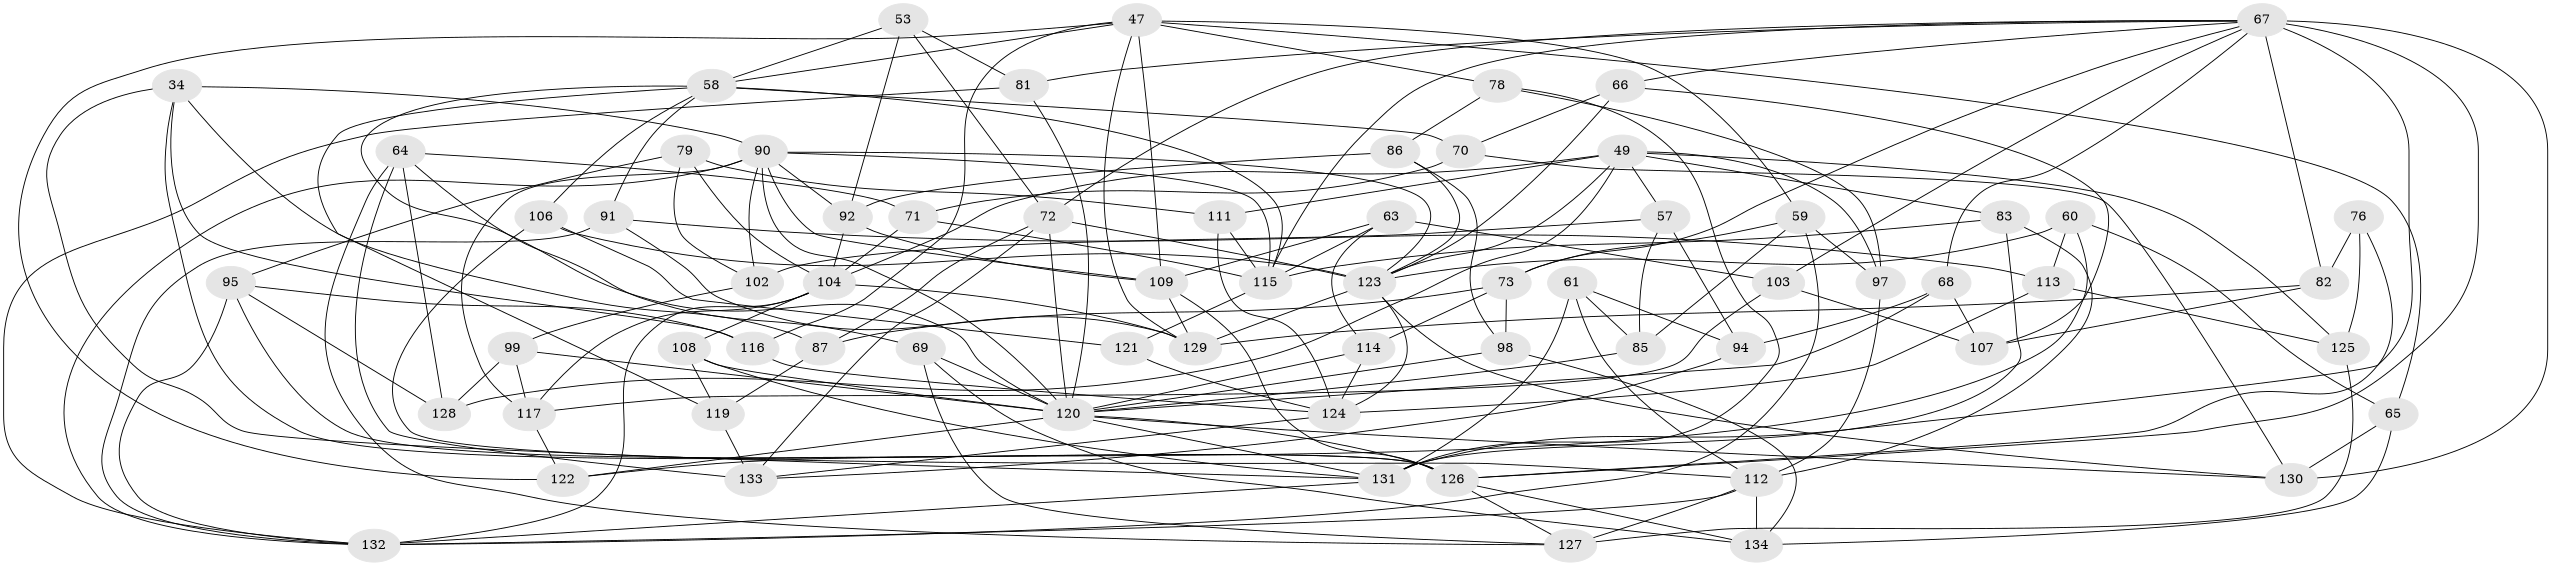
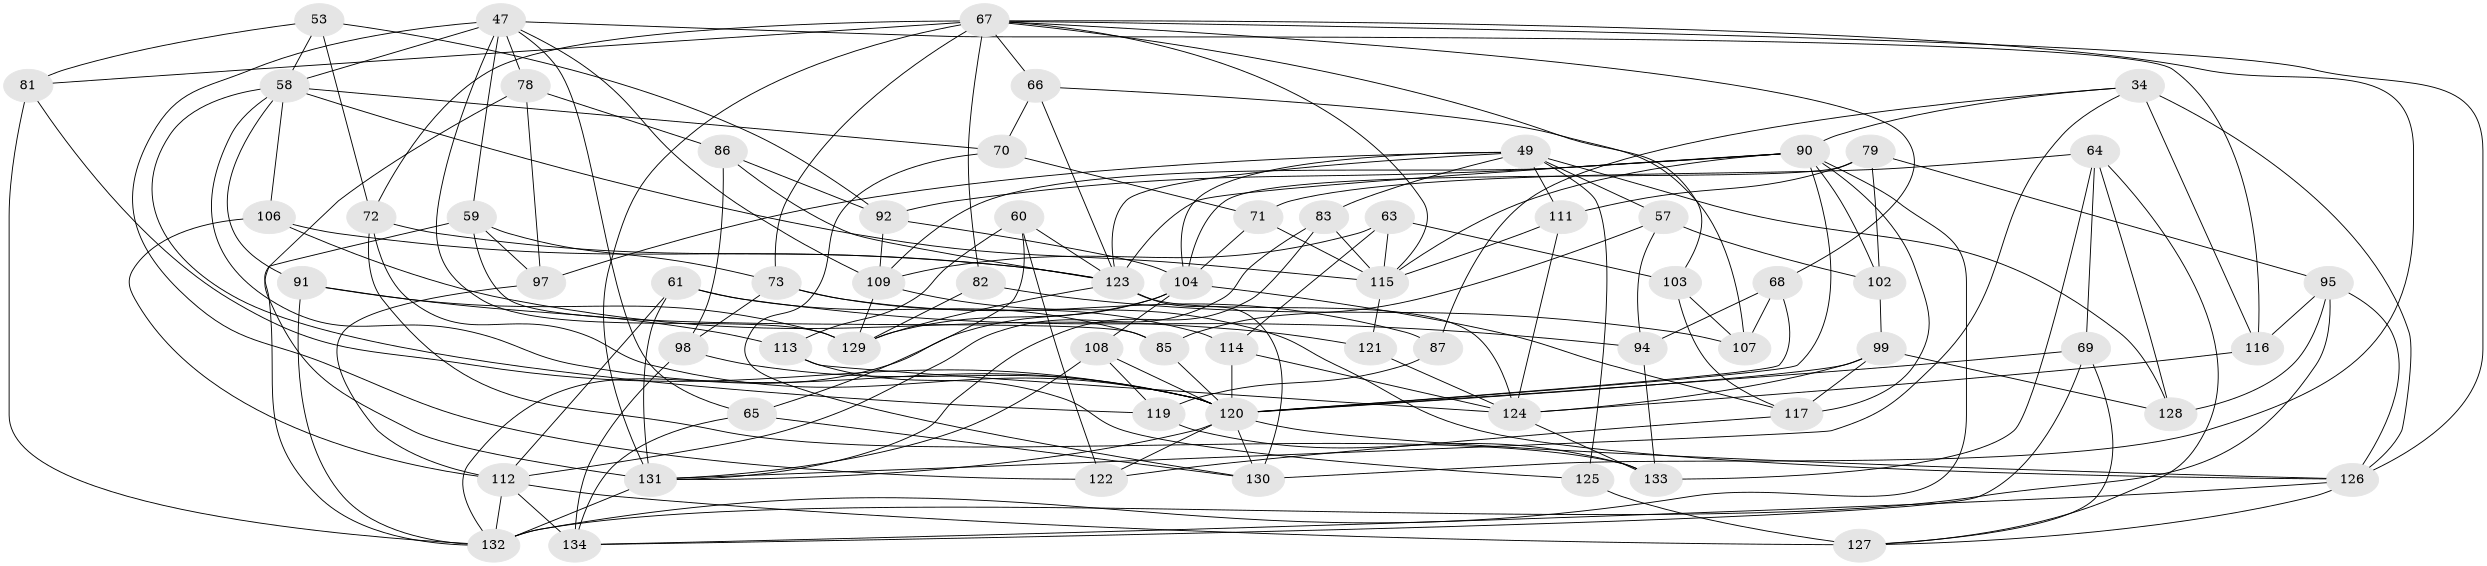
(2359, 217) -> none
(932, 279) -> none
none -> (1727, 390)
